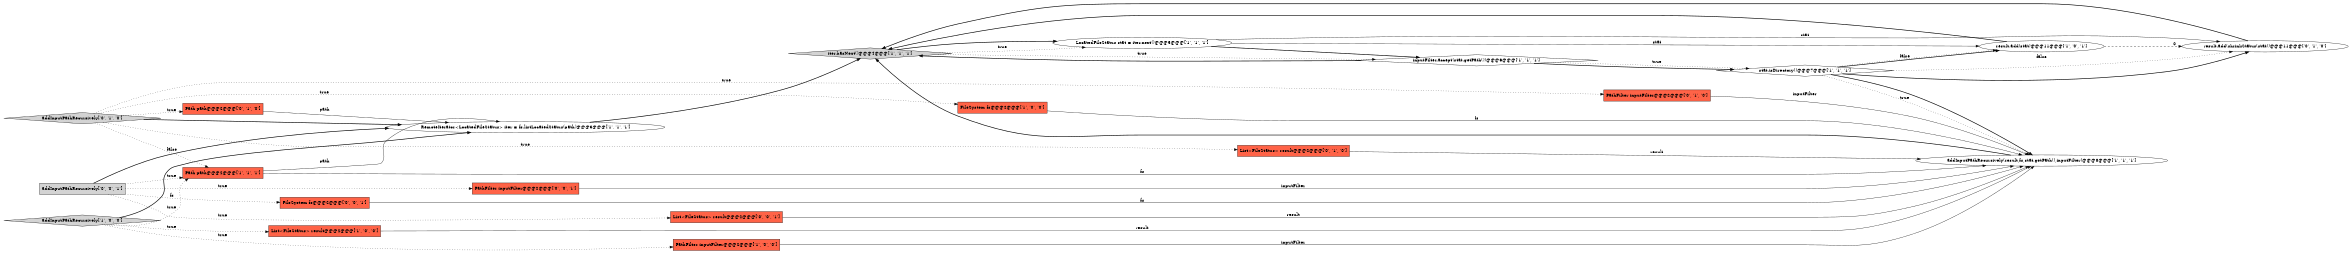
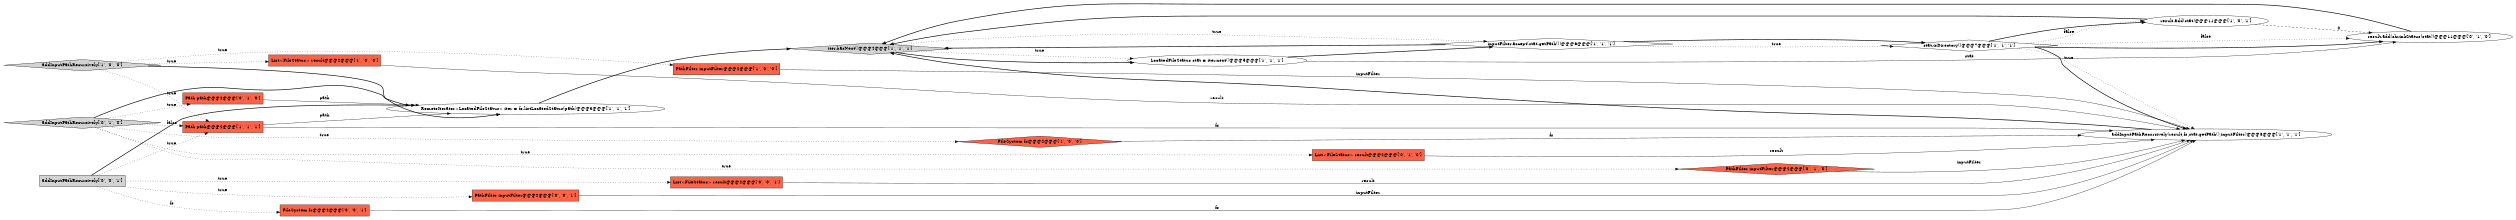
(1604, 45) -> none
(1657, 96) -> (1777, 169)
(1002, 108) -> (1040, 142)
